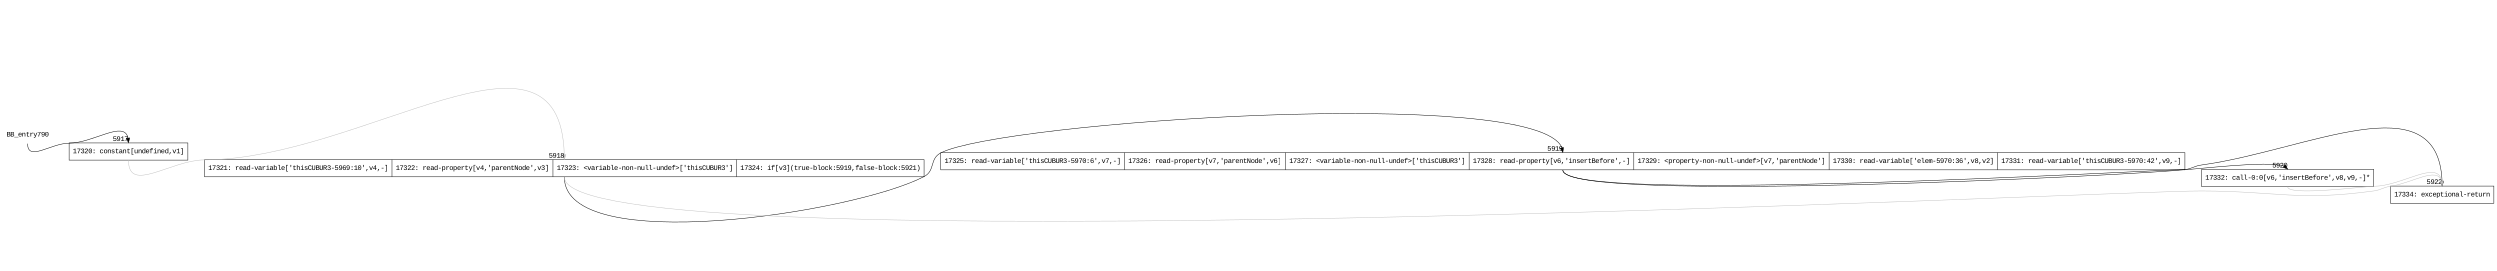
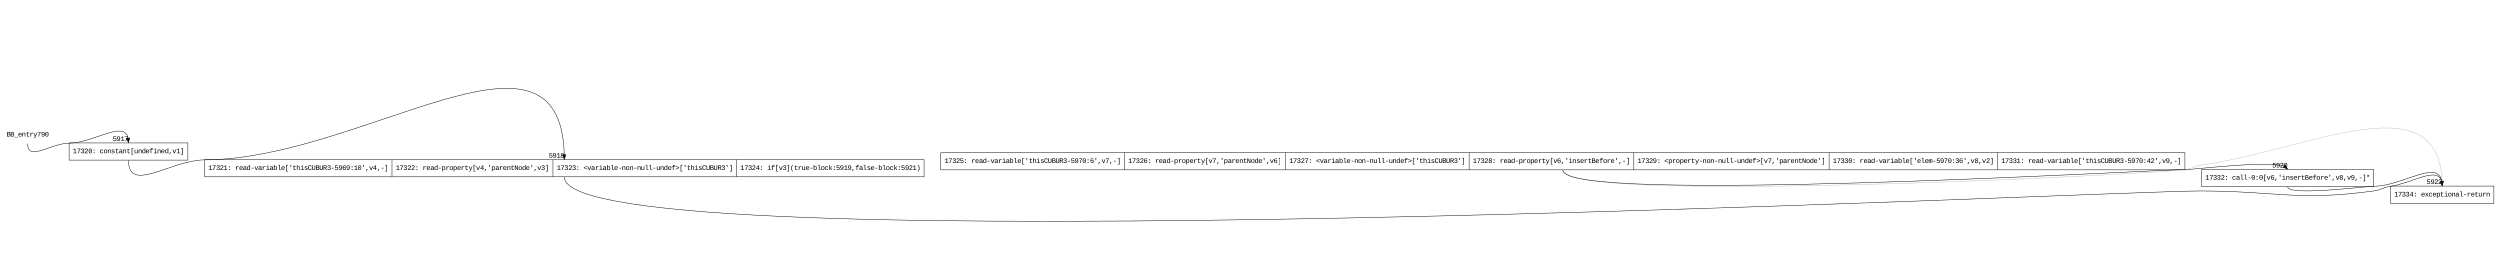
(362, 126) -> (362, 126)
(1047, 132) -> none
(2202, 165) -> (2202, 165)
(2367, 187) -> (2367, 187)
(1503, 214) -> (1503, 214)
